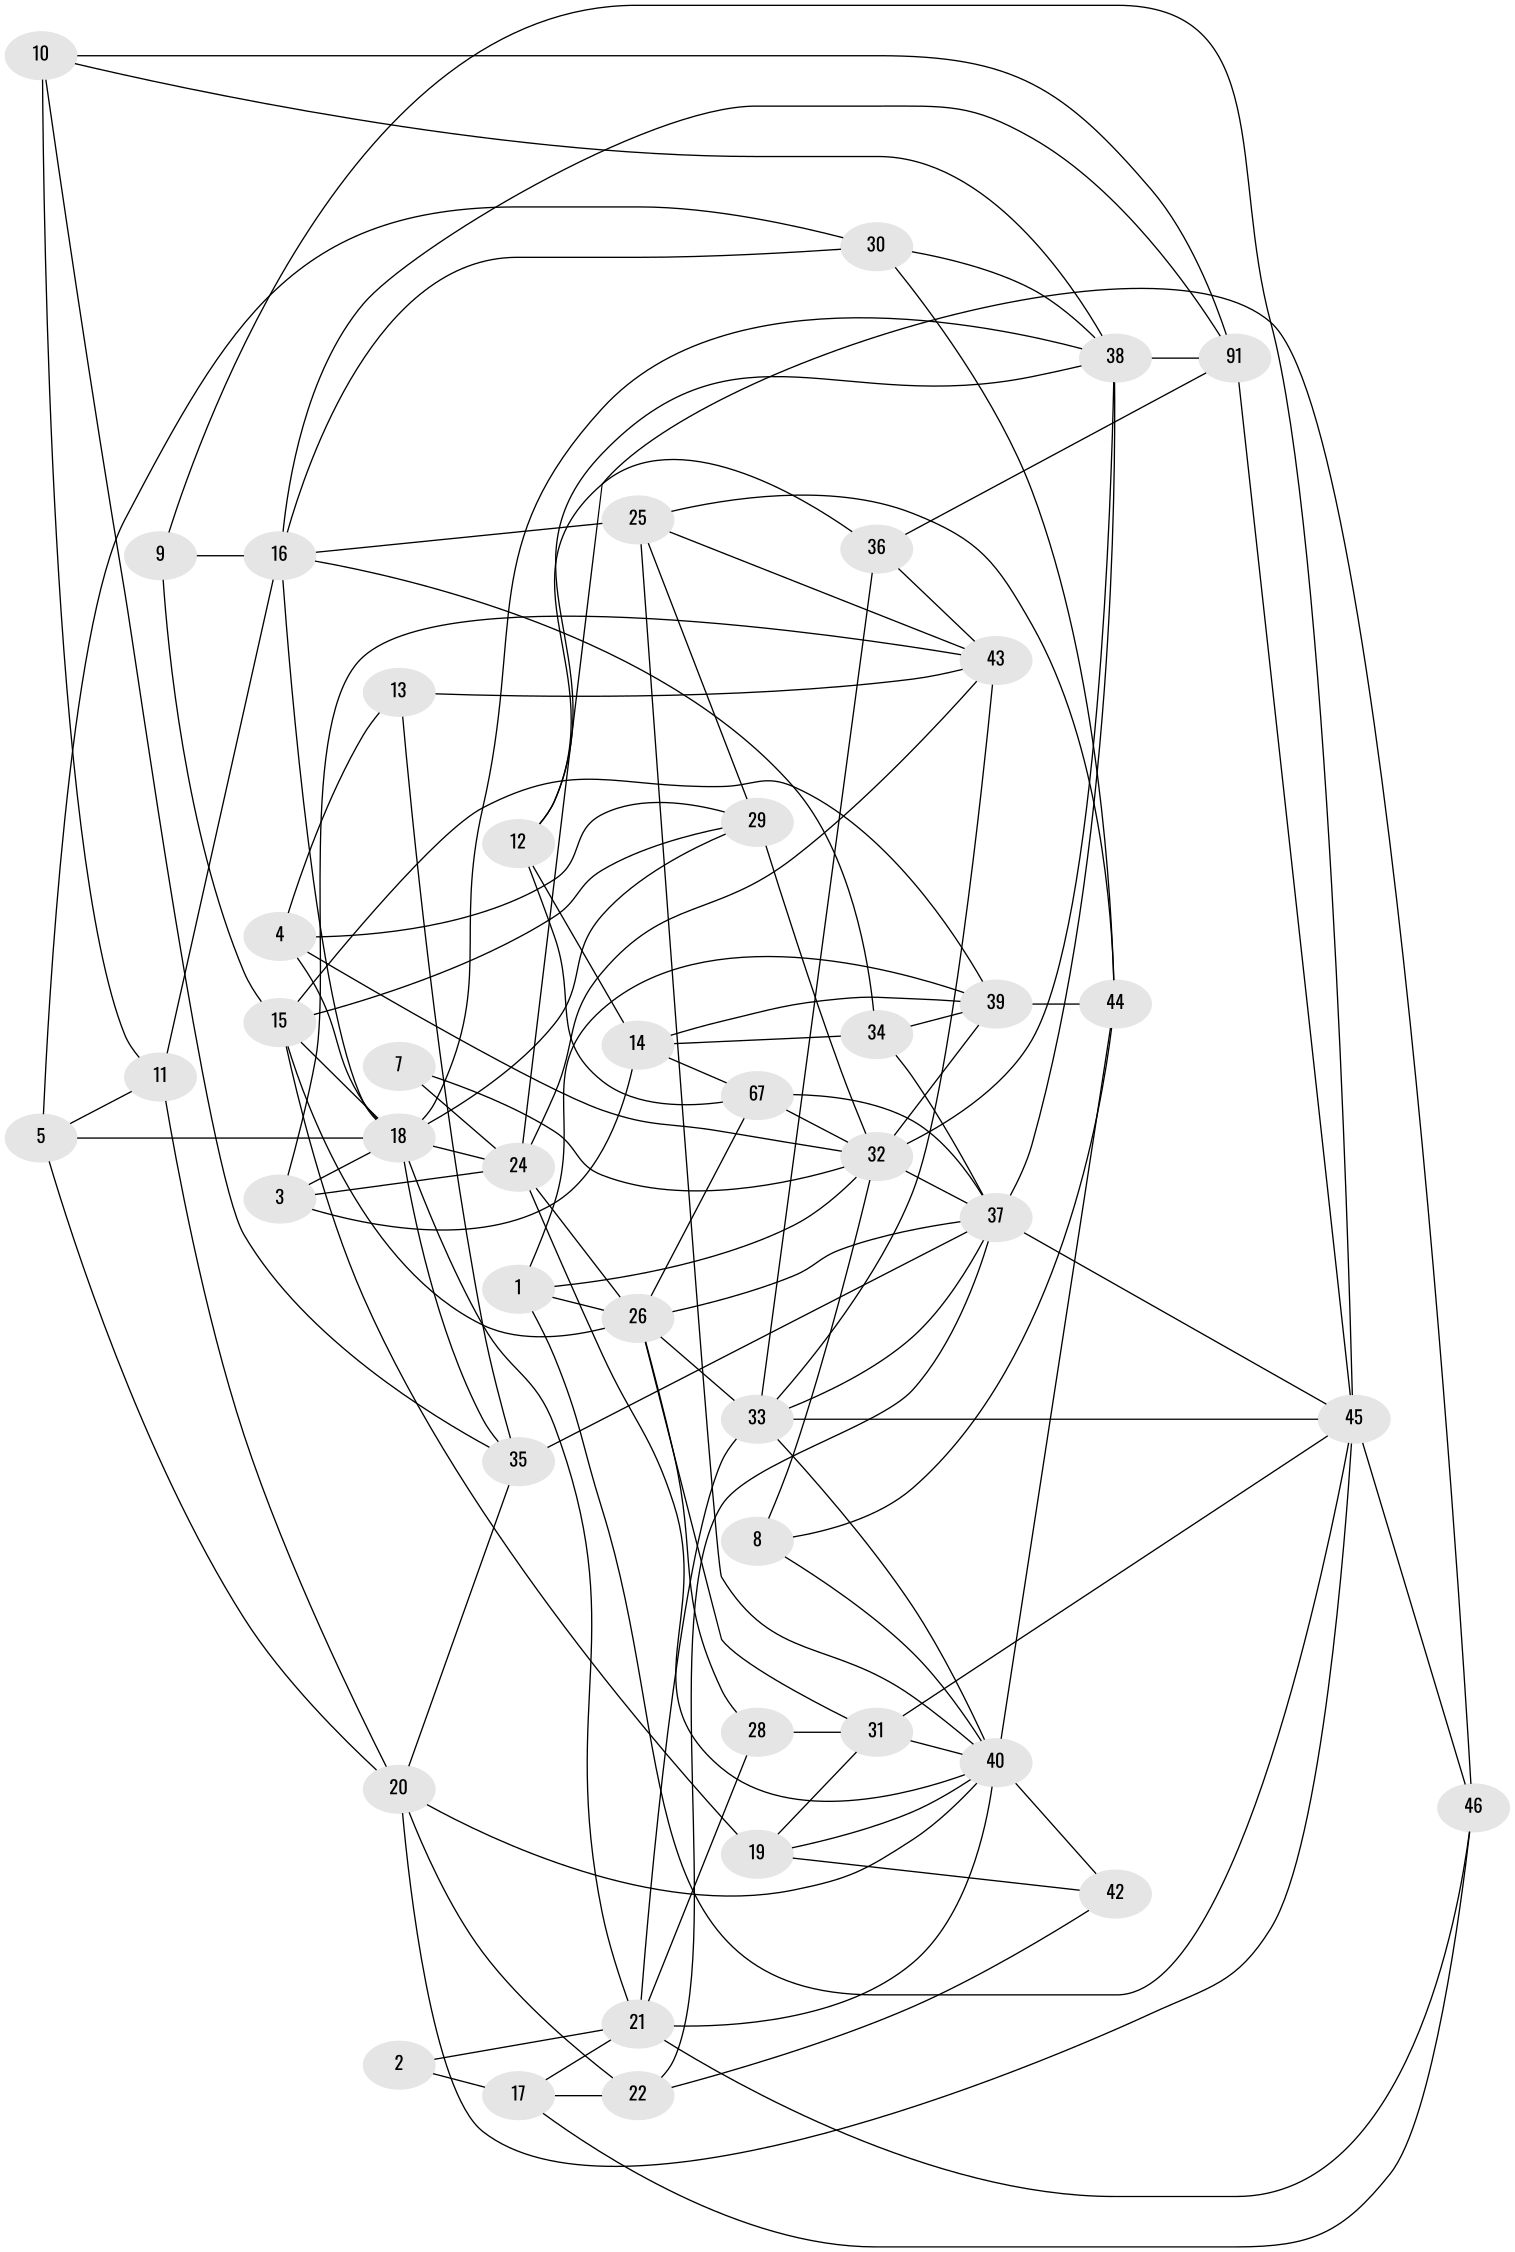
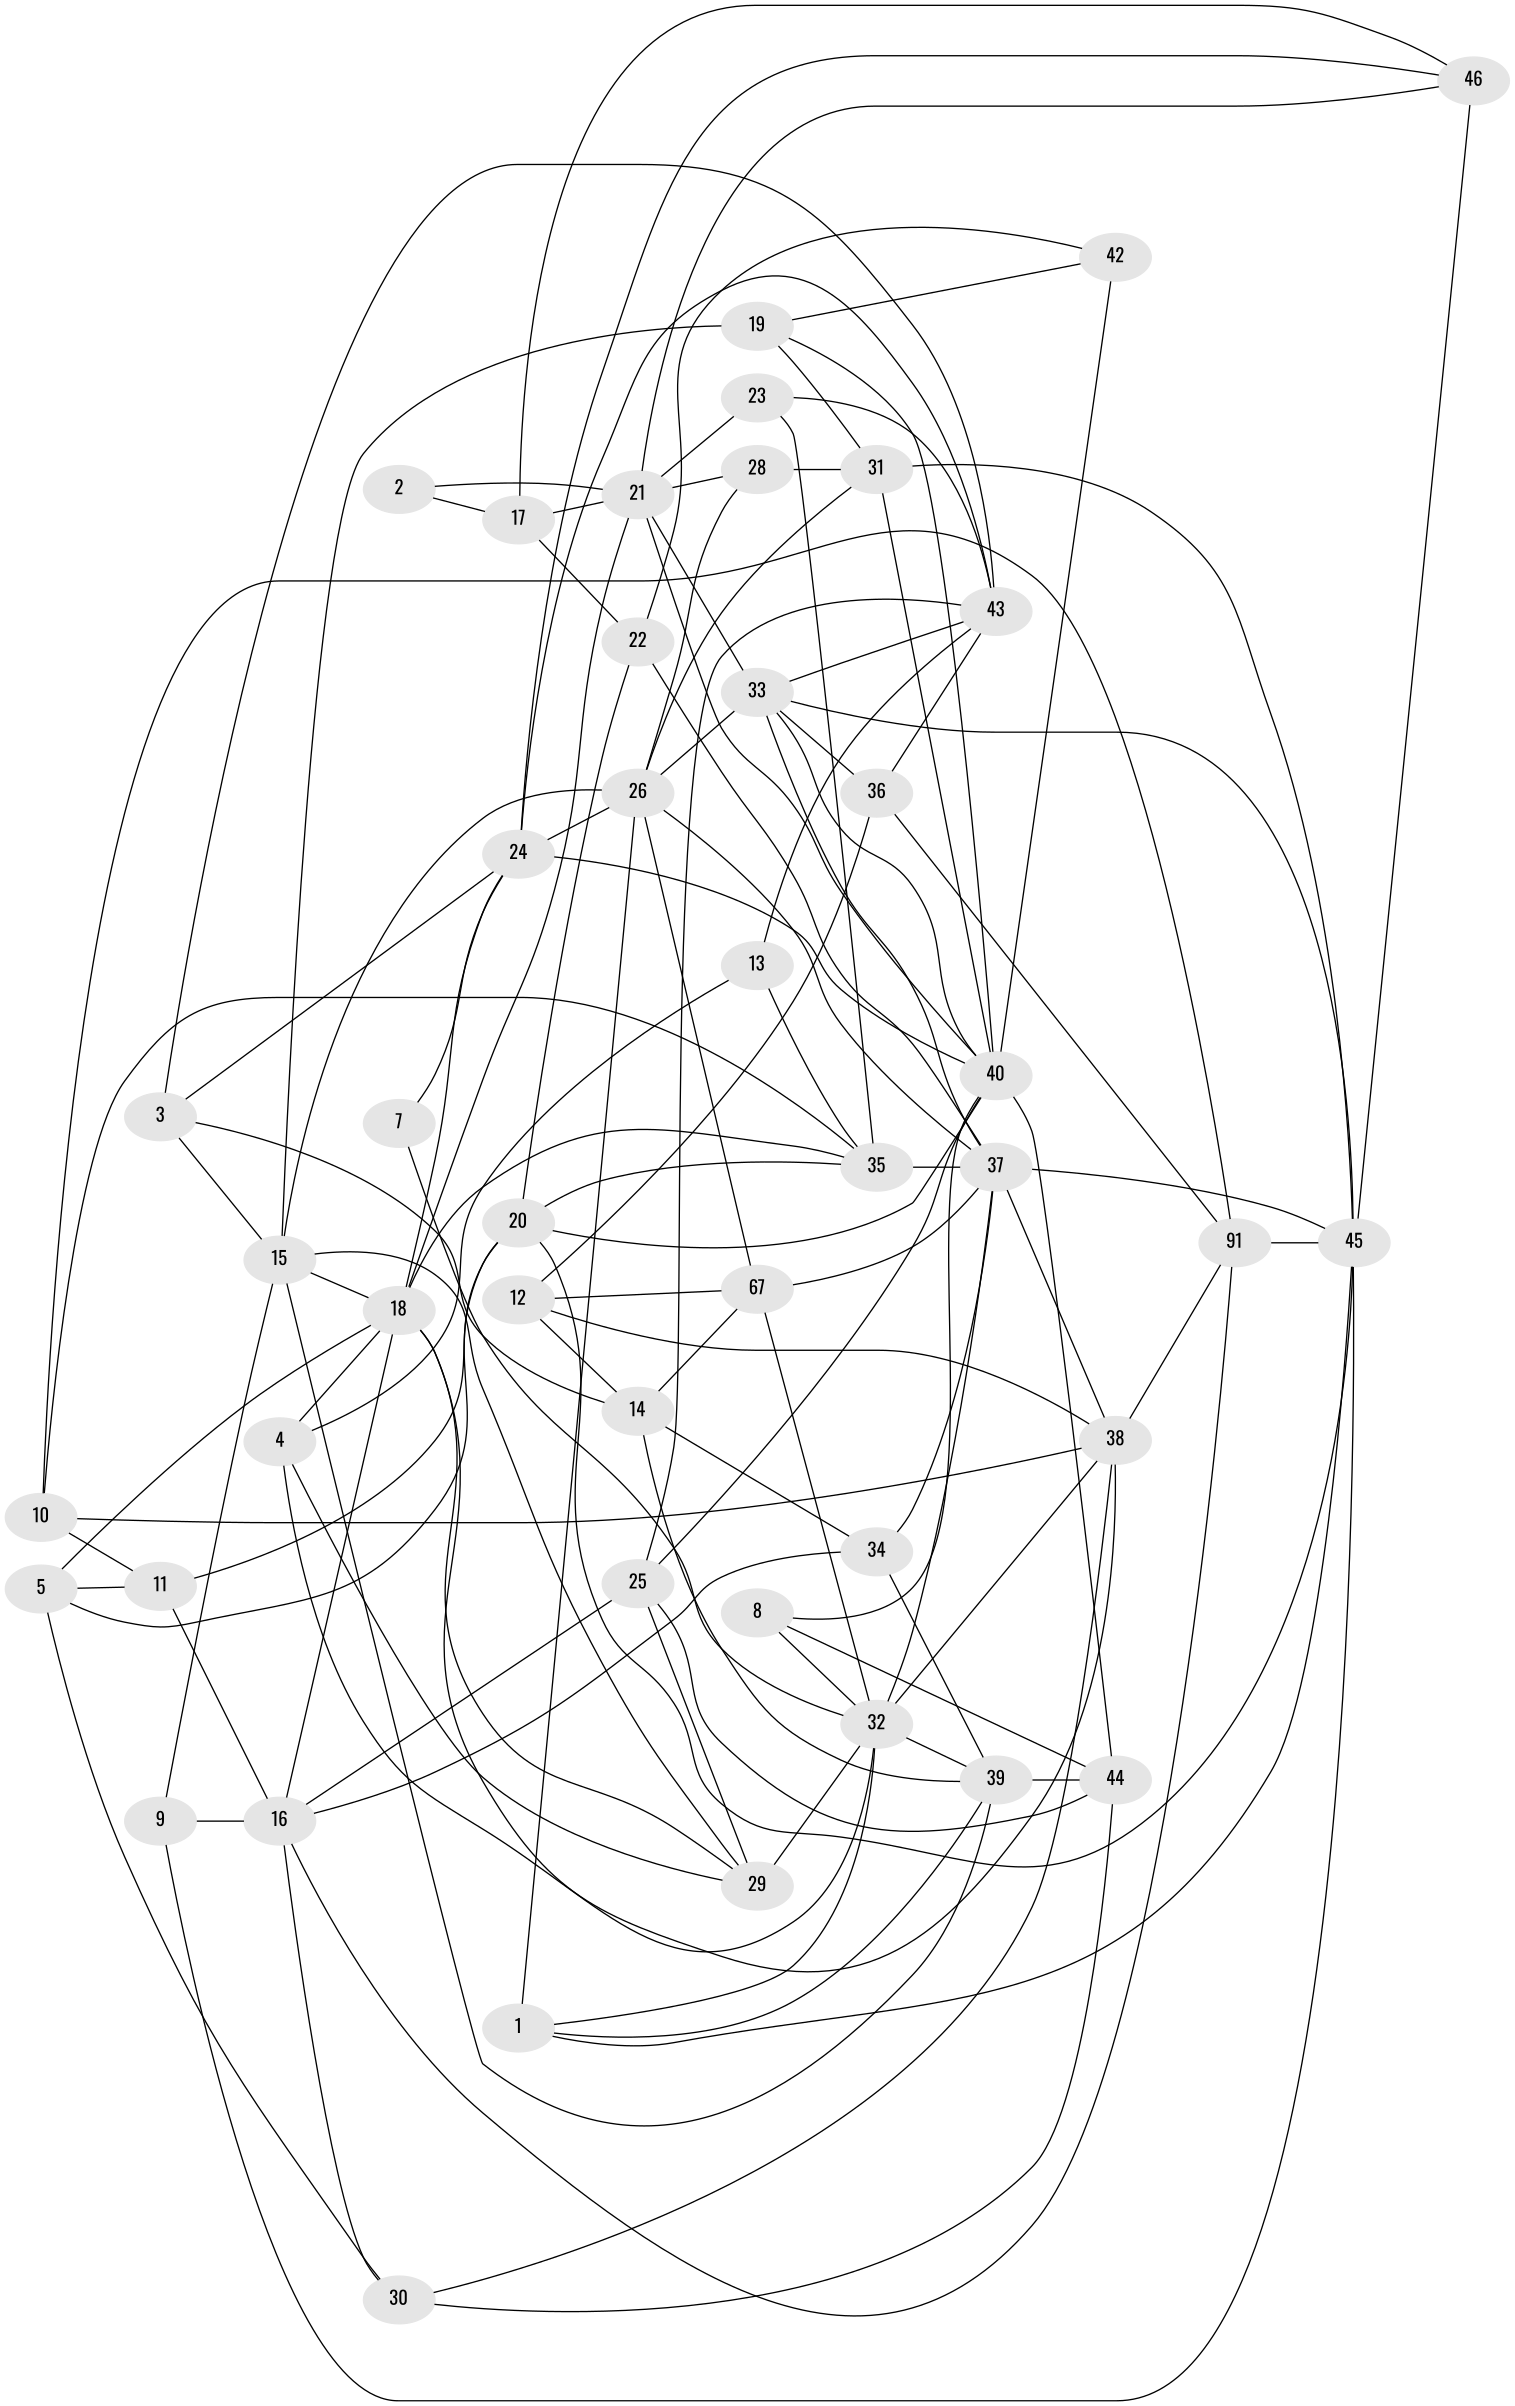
none -> (757, 398)
(347, 1164) -> (220, 1189)
